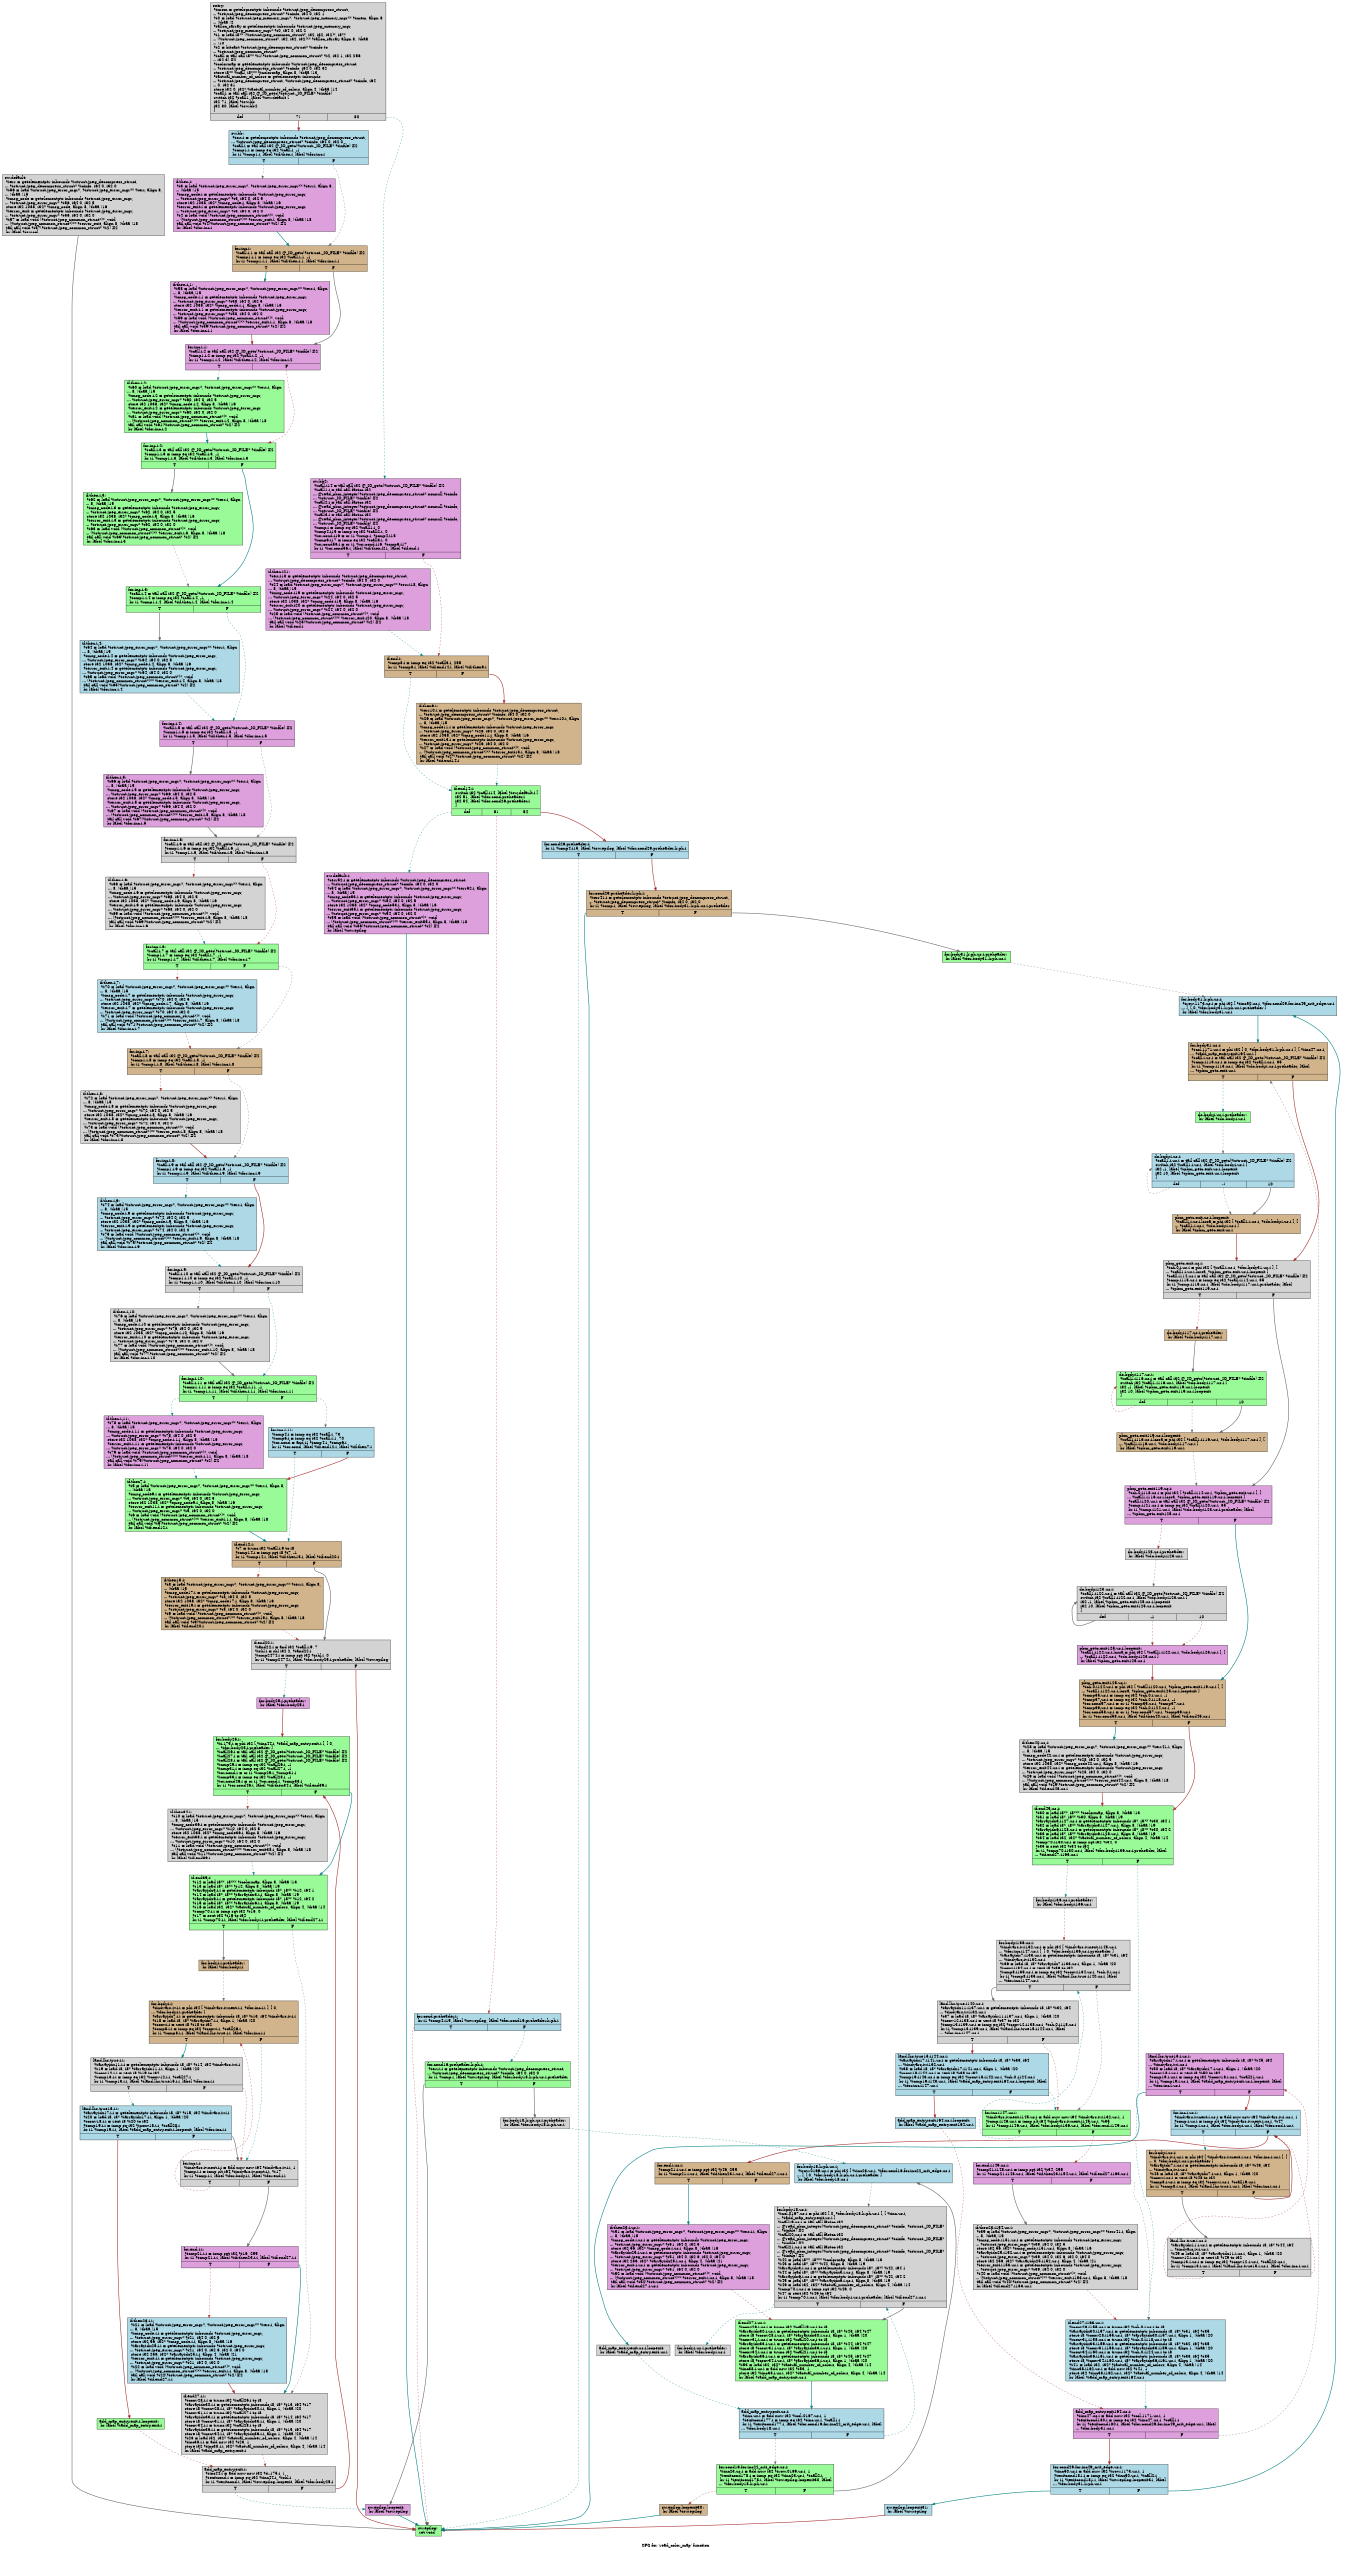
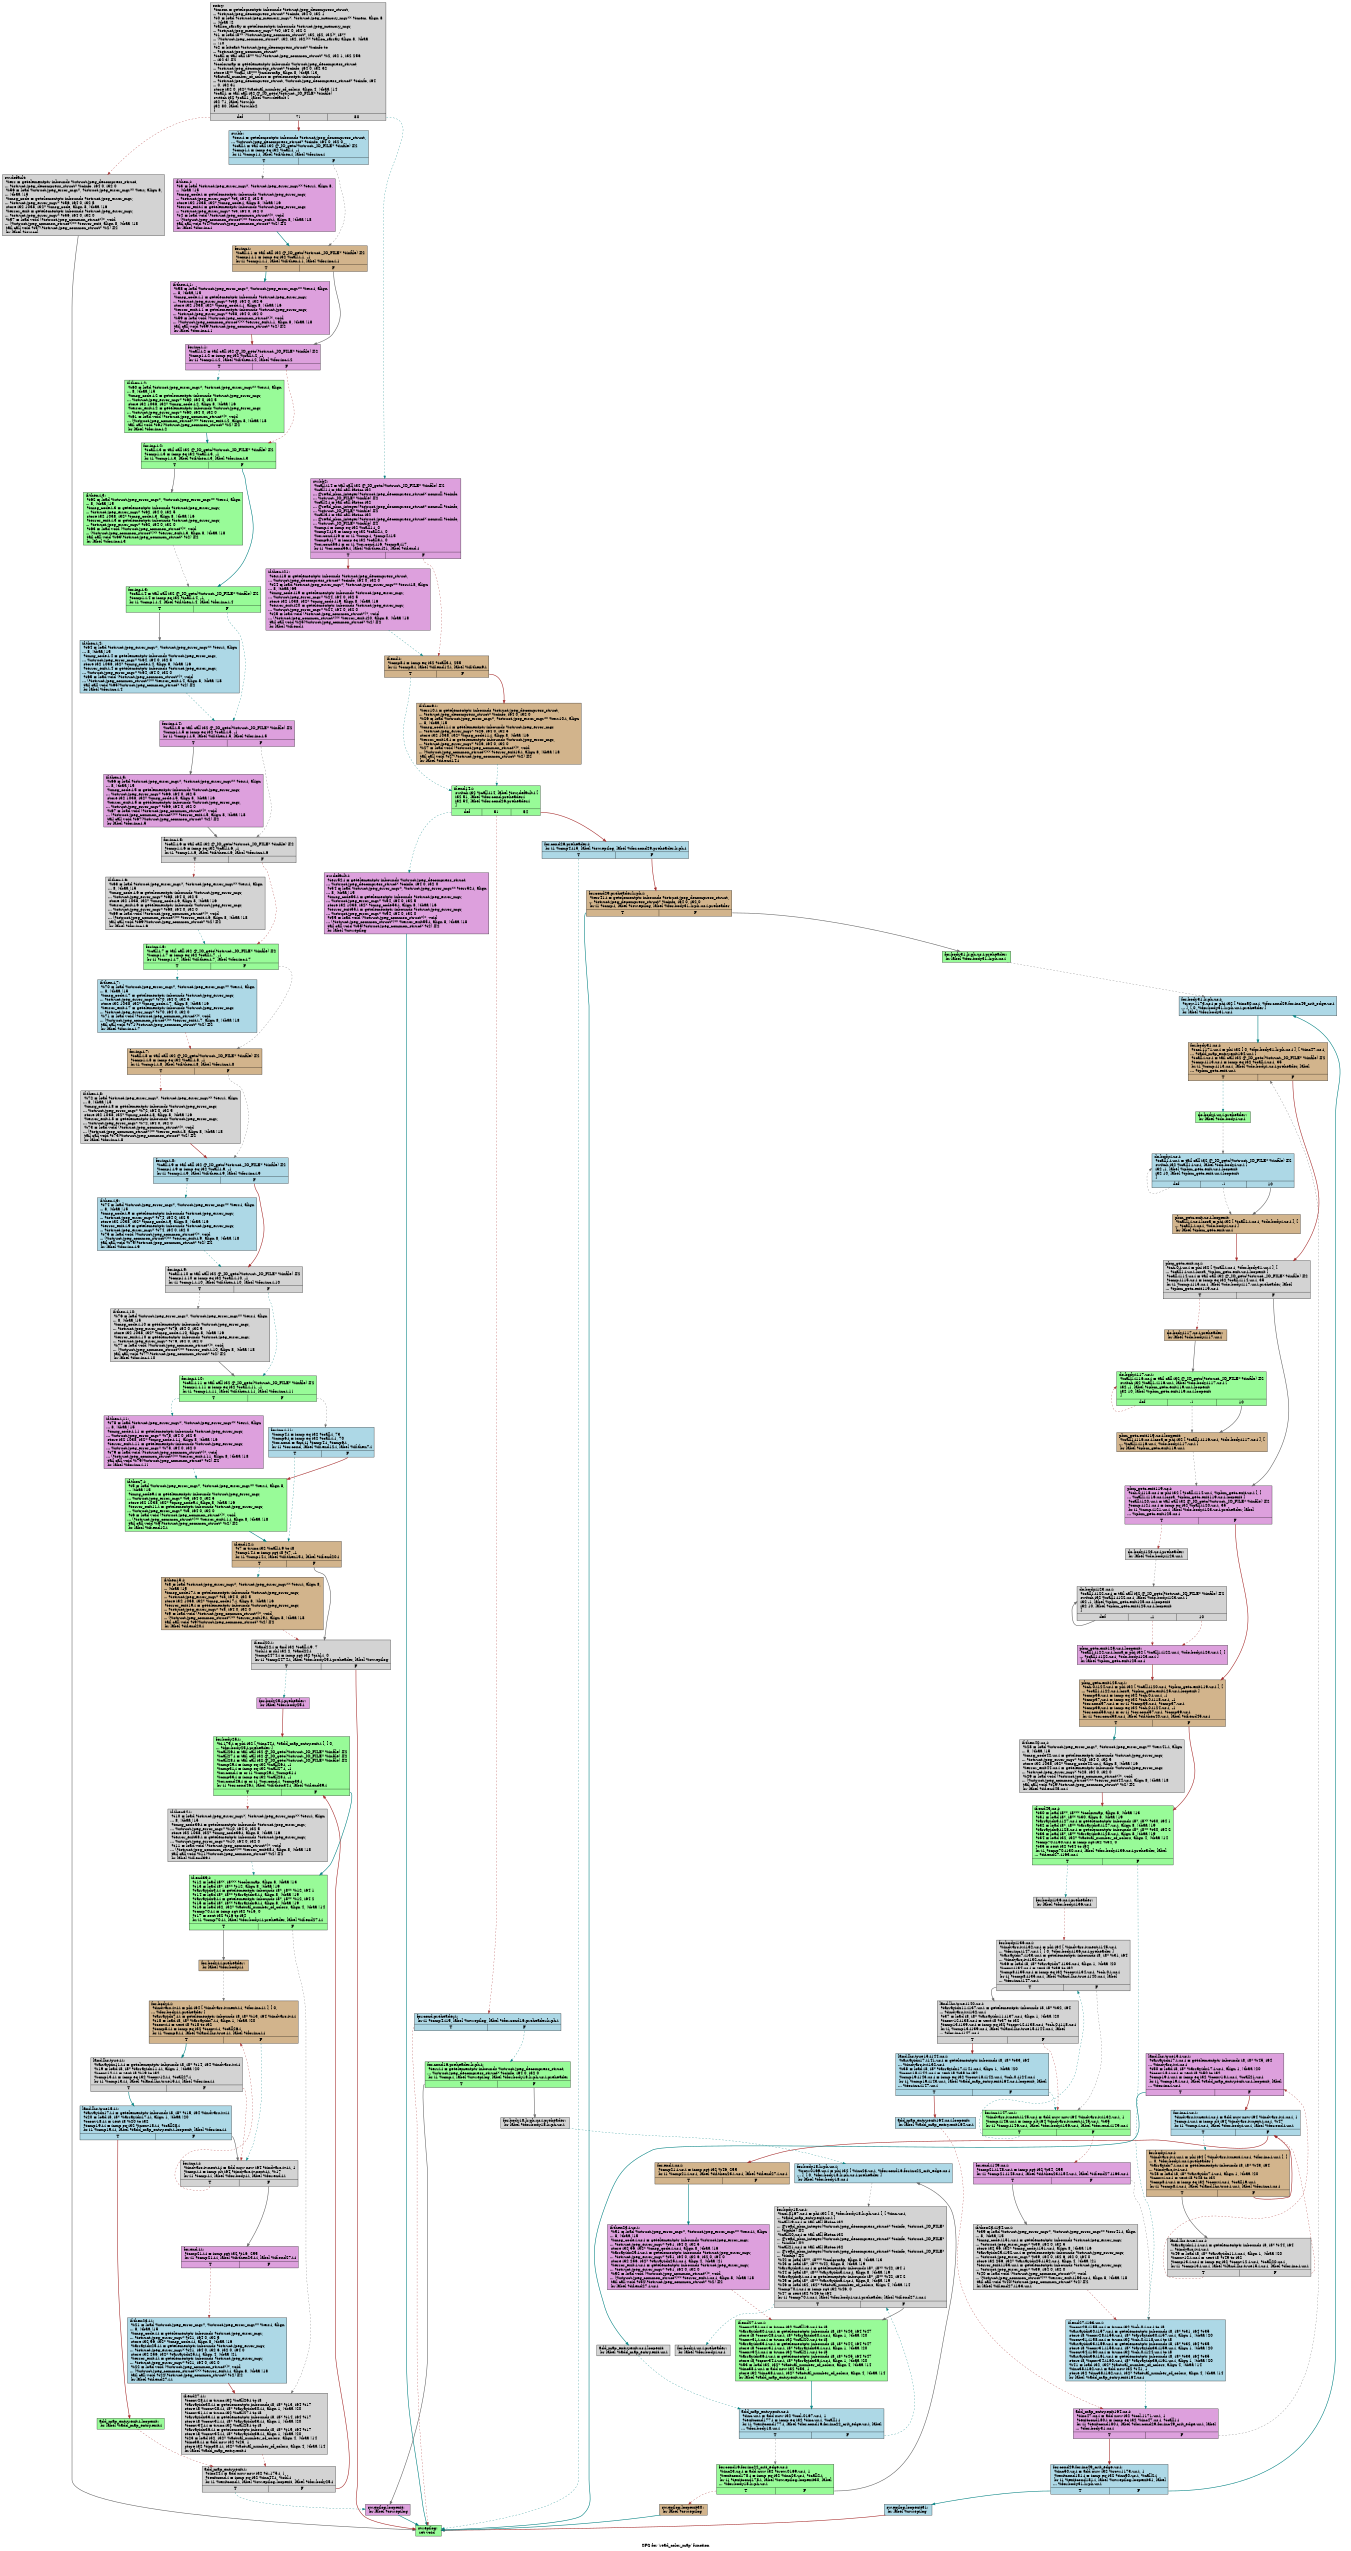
none -> (155, 135)
none -> (348, 562)
(283, 589) -> (283, 589)
(177, 973) -> (177, 973)
(259, 1571) -> (259, 1571)
(1247, 1604) -> (1247, 1604)
(130, 2098) -> (130, 2098)
(297, 2328) -> none
